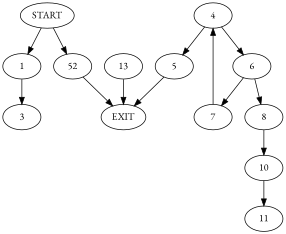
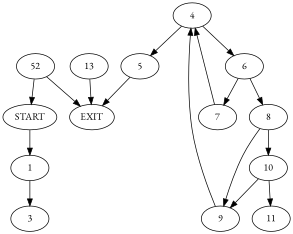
(58, 38) -> (33, 88)
none -> (220, 219)
